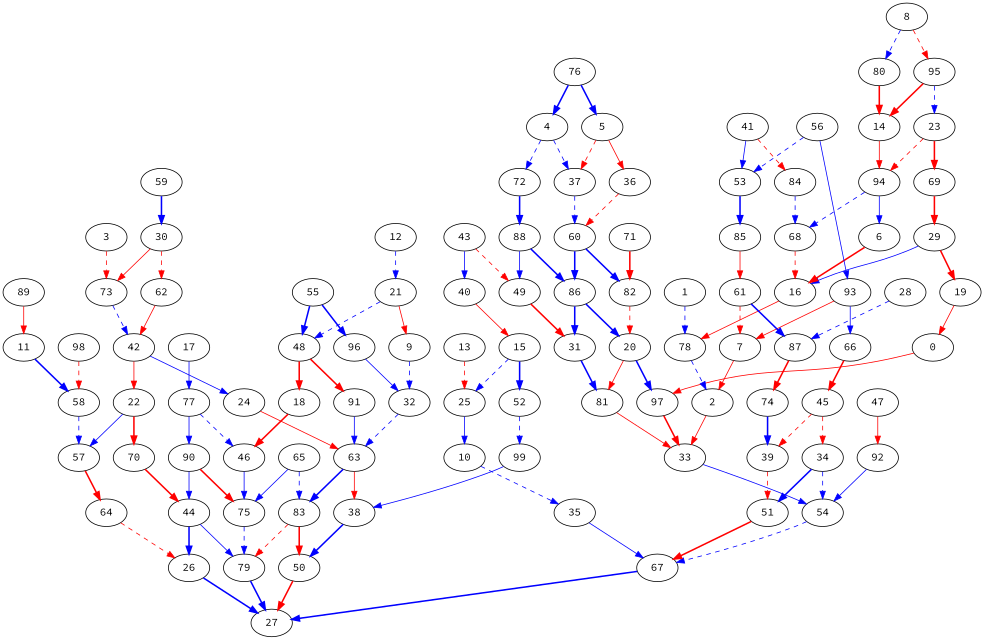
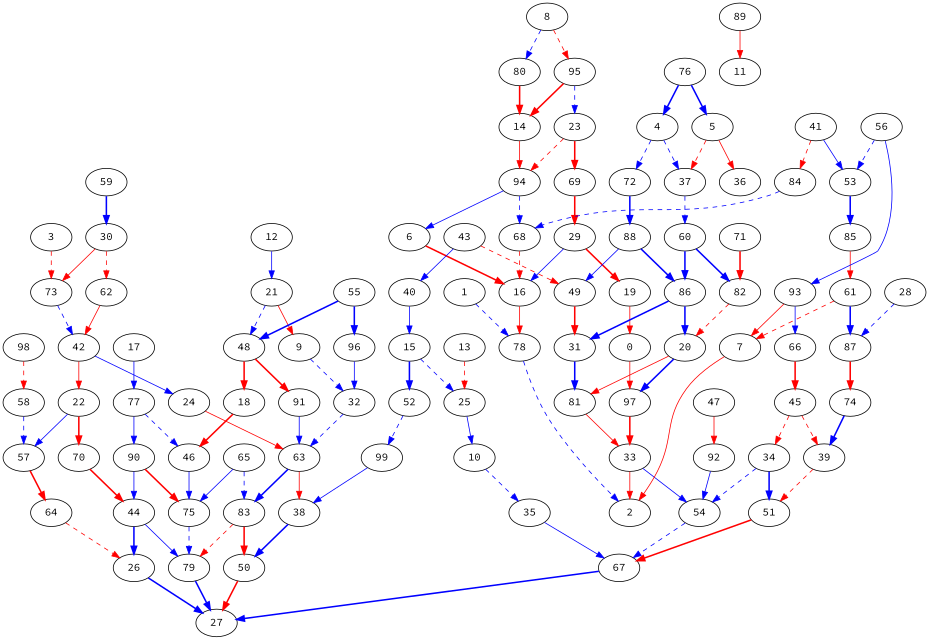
(605, 207) -> none
(396, 261) -> (272, 261)
(489, 317) -> (409, 316)
(48, 372) -> none
(700, 427) -> (630, 481)
